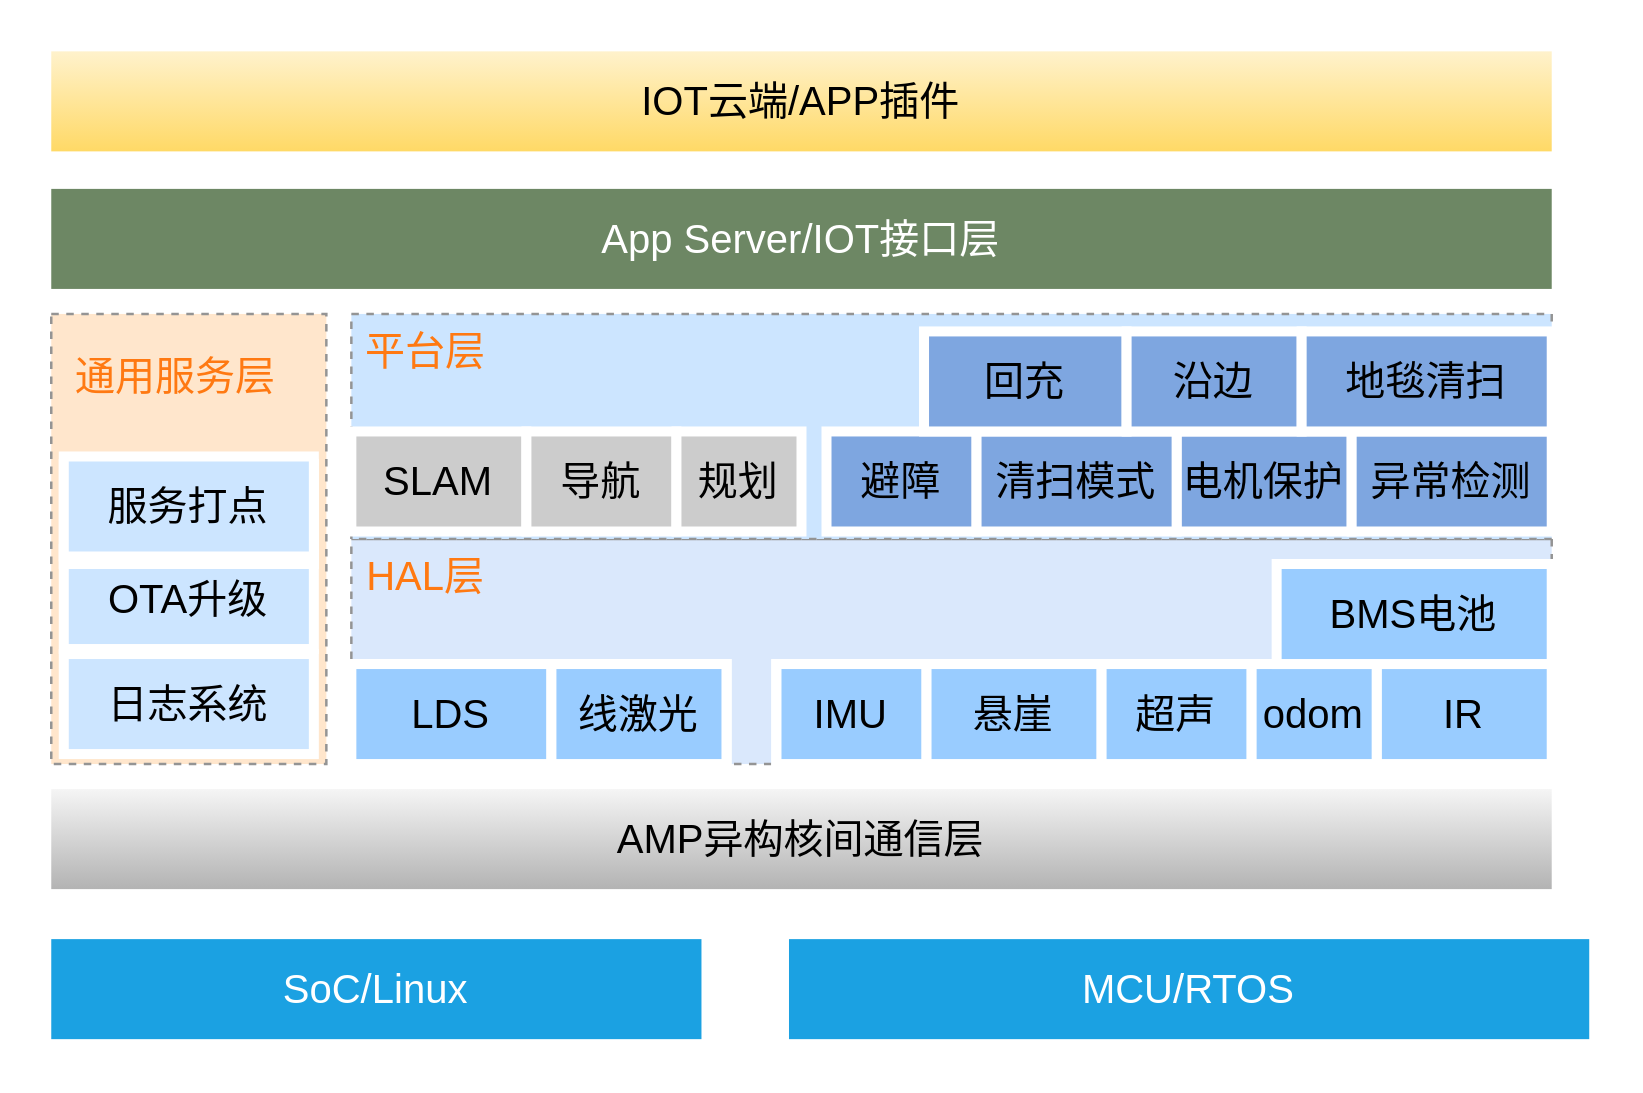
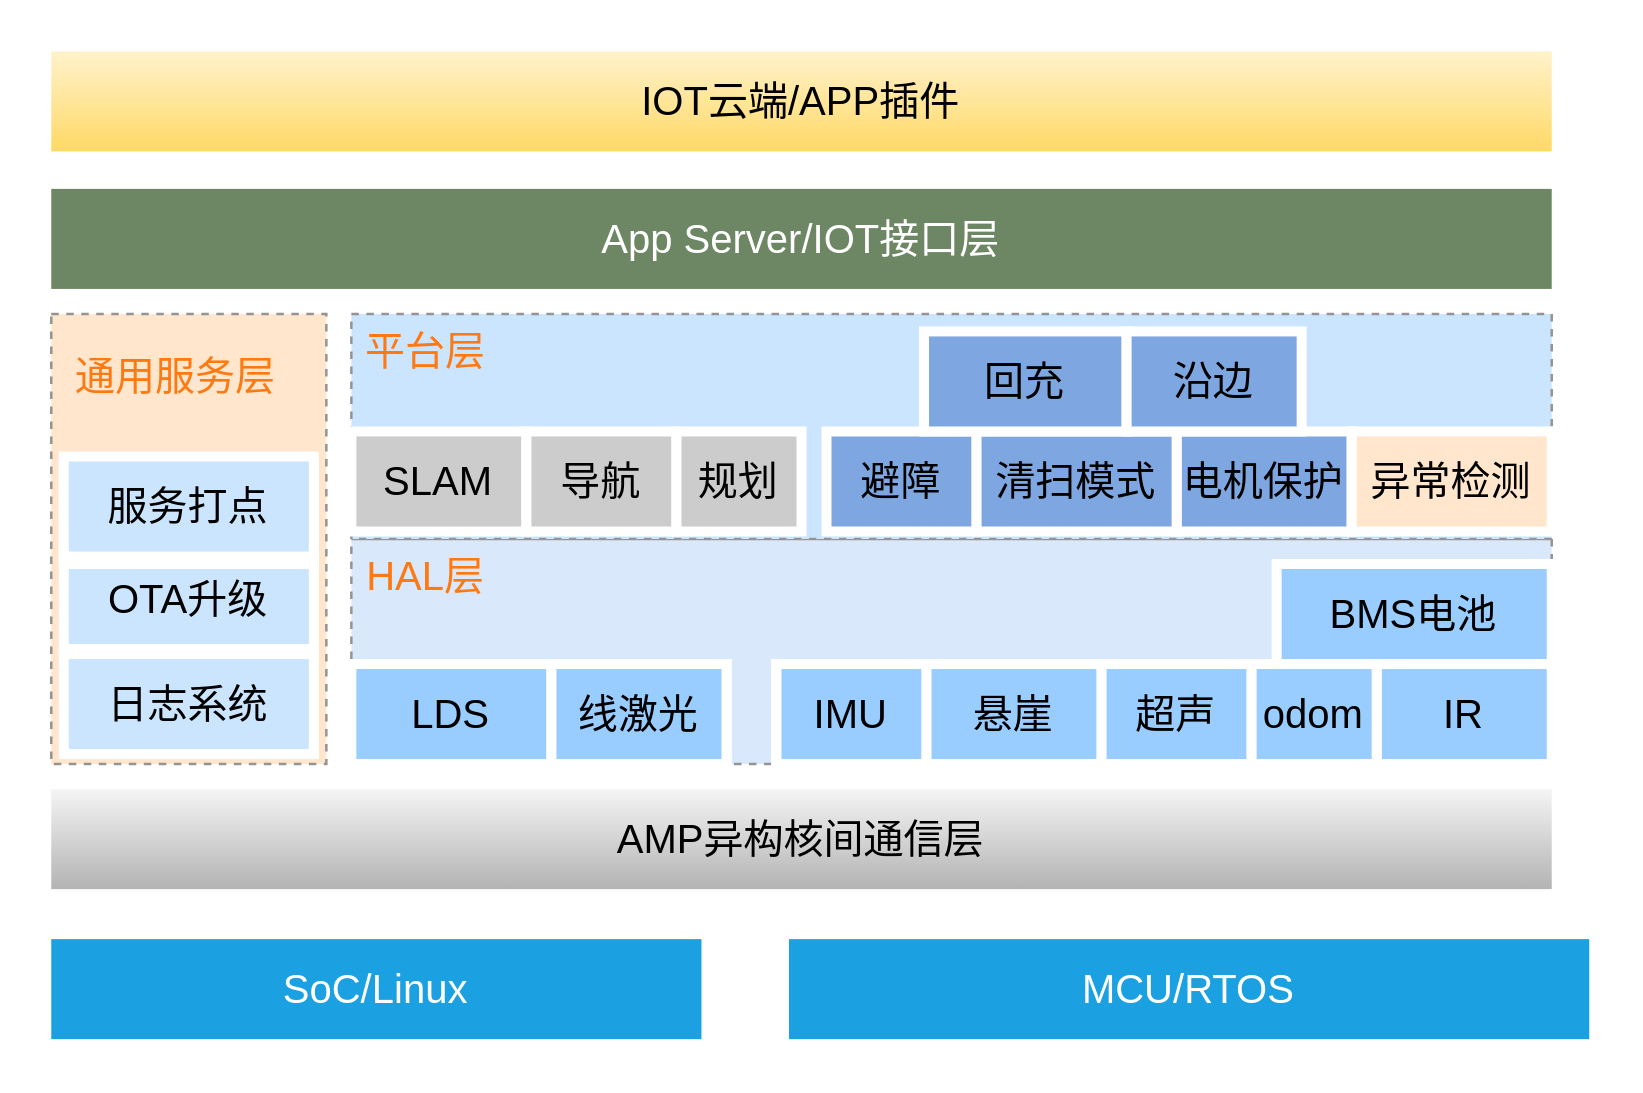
(1426, 381) -> none
(1451, 481) -> (1451, 481)
